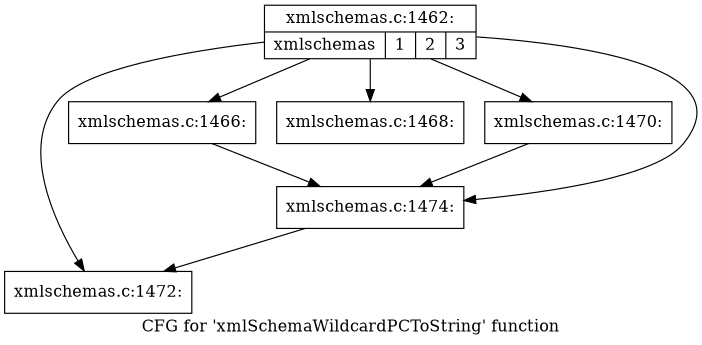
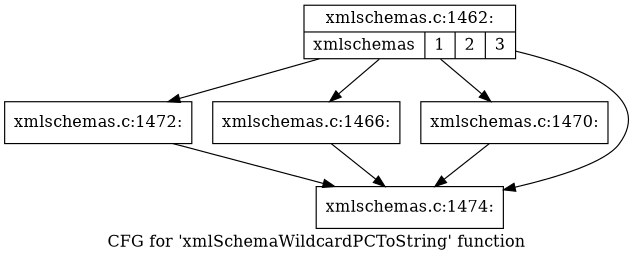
(370, 123) -> none
(240, 248) -> (248, 163)
